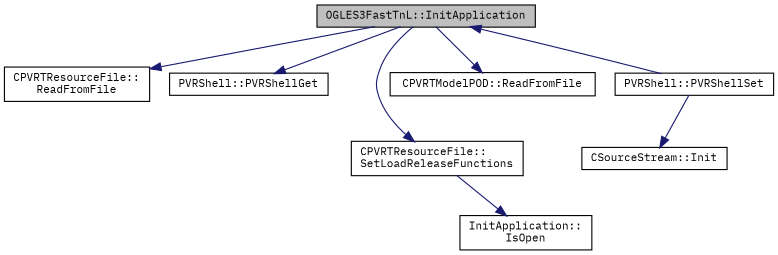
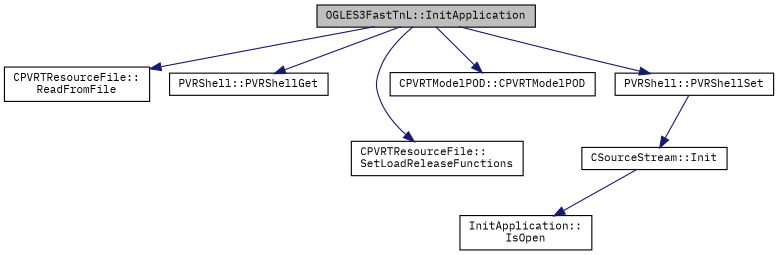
(571, 51) -> (549, 49)
(493, 84) -> (493, 84)
(477, 192) -> (600, 190)
